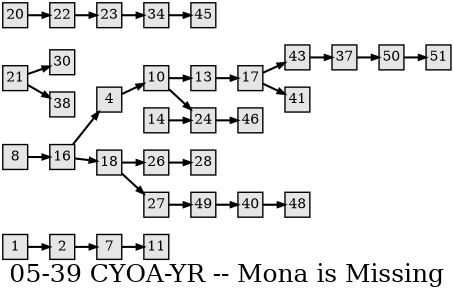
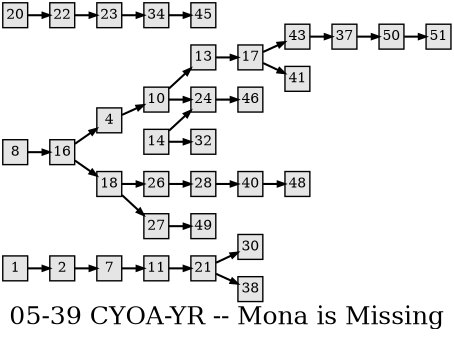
none -> (203, 142)
(223, 205) -> (223, 184)
none -> (176, 268)
